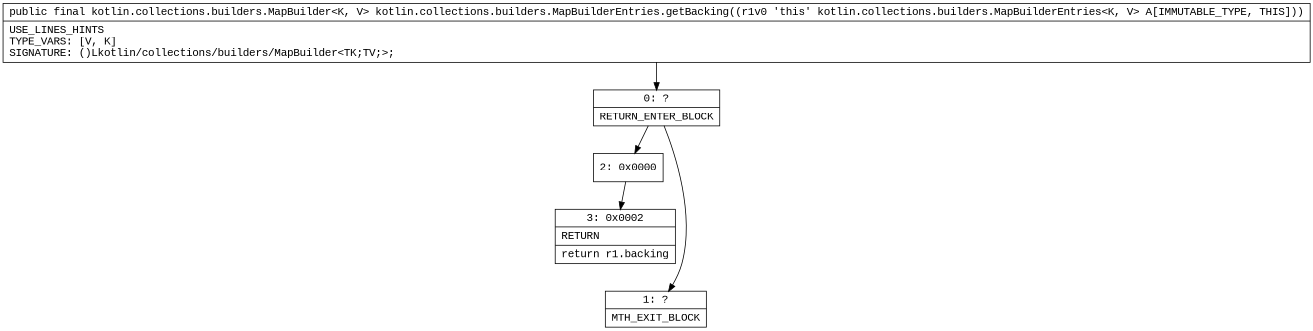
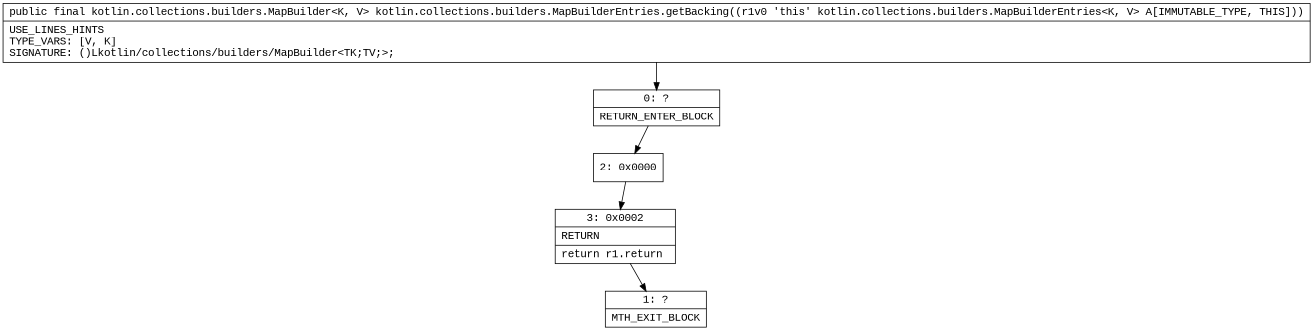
(685, 205) -> (636, 274)
(615, 254) -> (612, 254)
